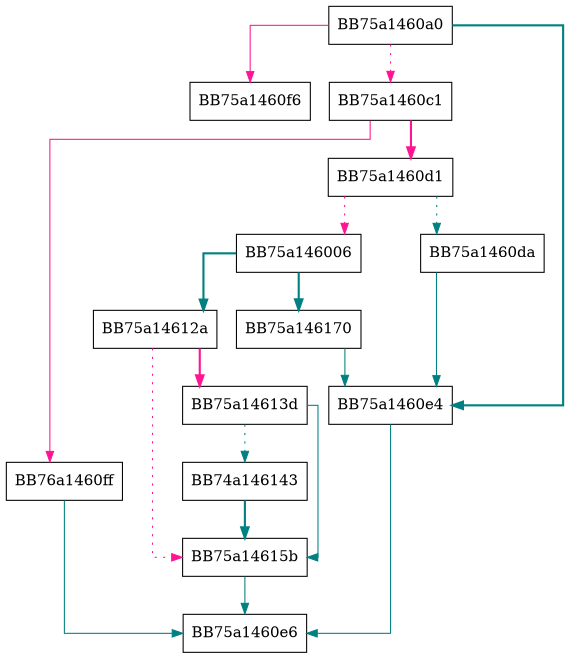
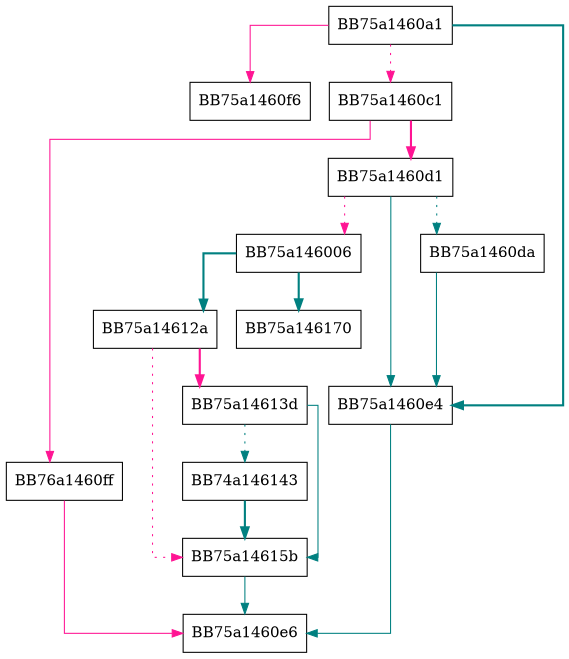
(391, 25) -> (391, 25)
(345, 362) -> (391, 286)
(64, 621) -> (64, 621)
